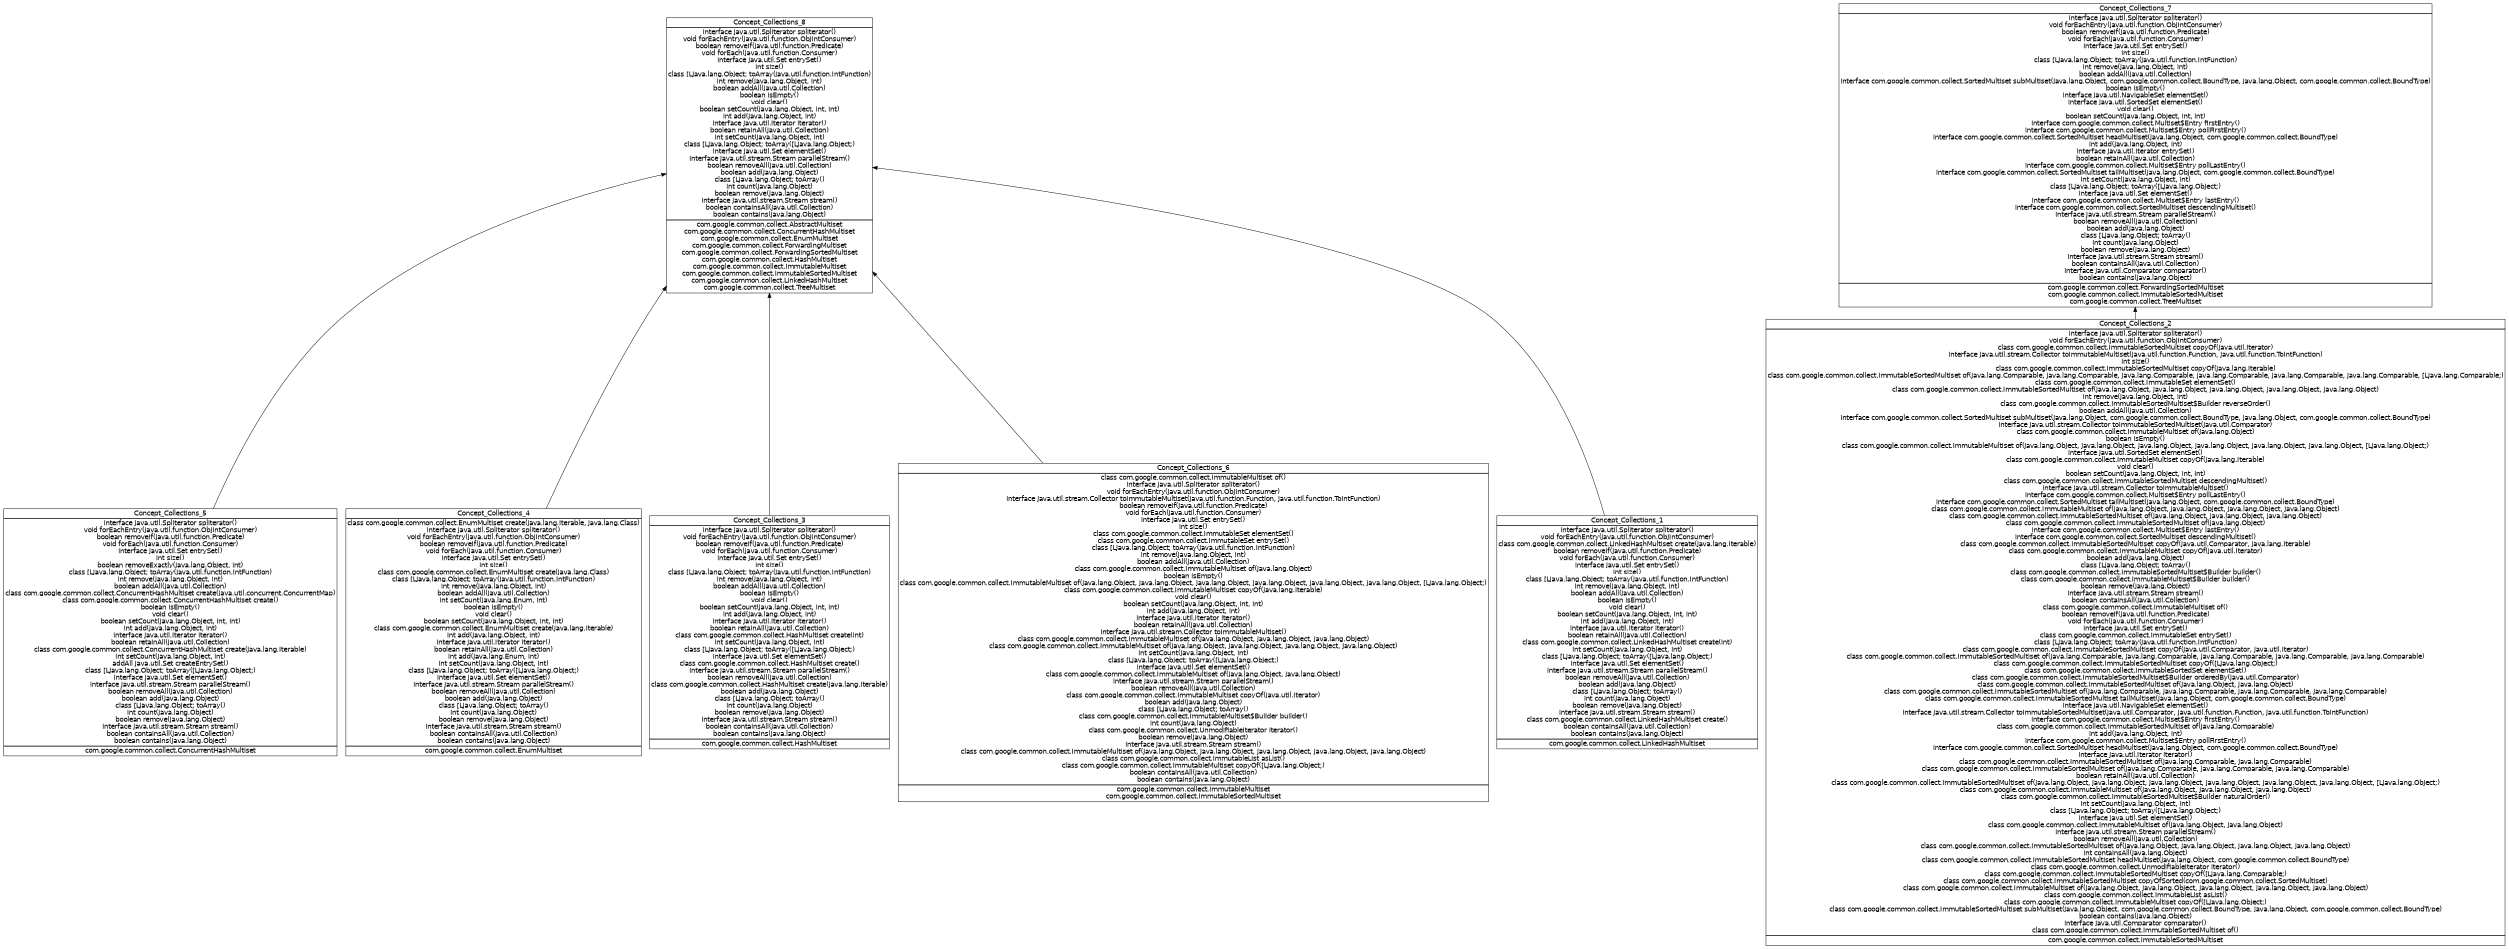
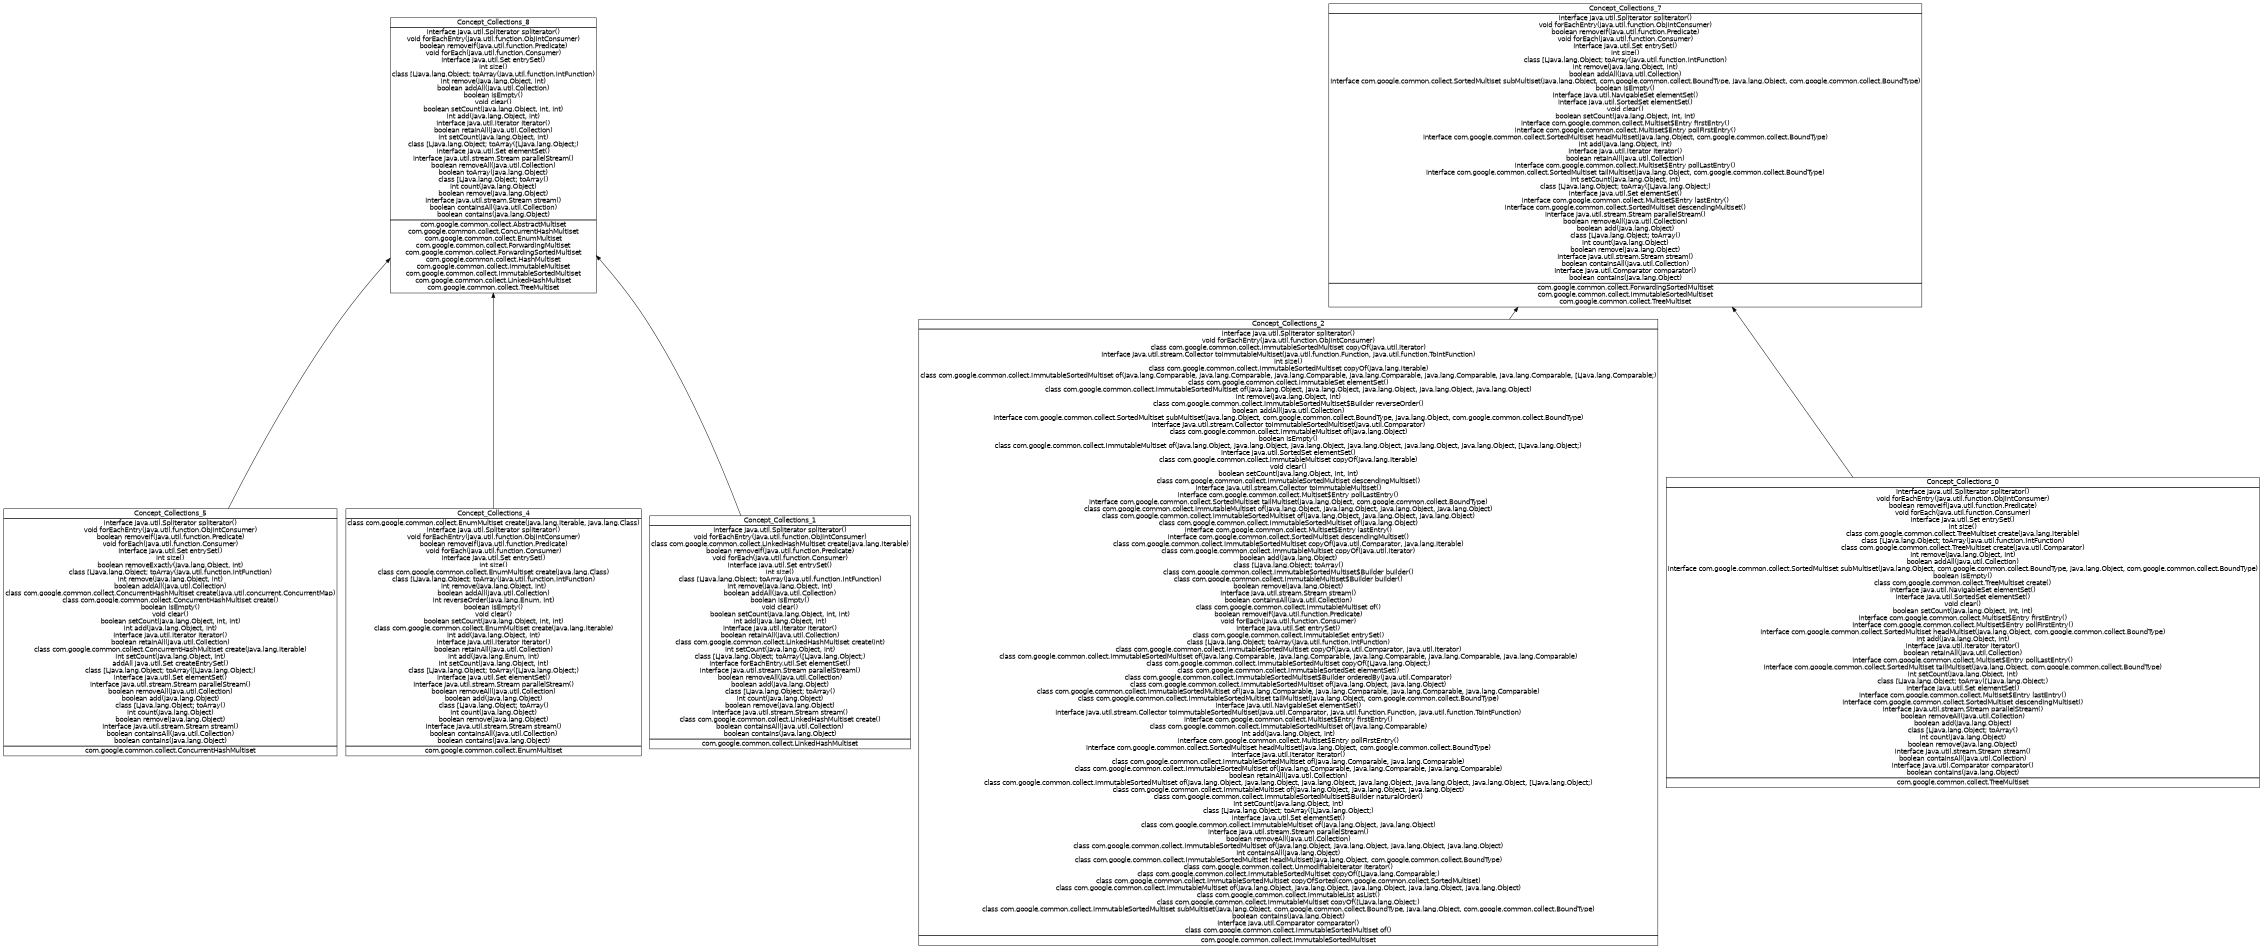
(2136, 152) -> (1625, 152)
(769, 173) -> (493, 173)
(494, 601) -> (494, 601)
(769, 632) -> none
(1193, 632) -> none
none -> (1963, 632)
(1627, 664) -> (780, 664)
